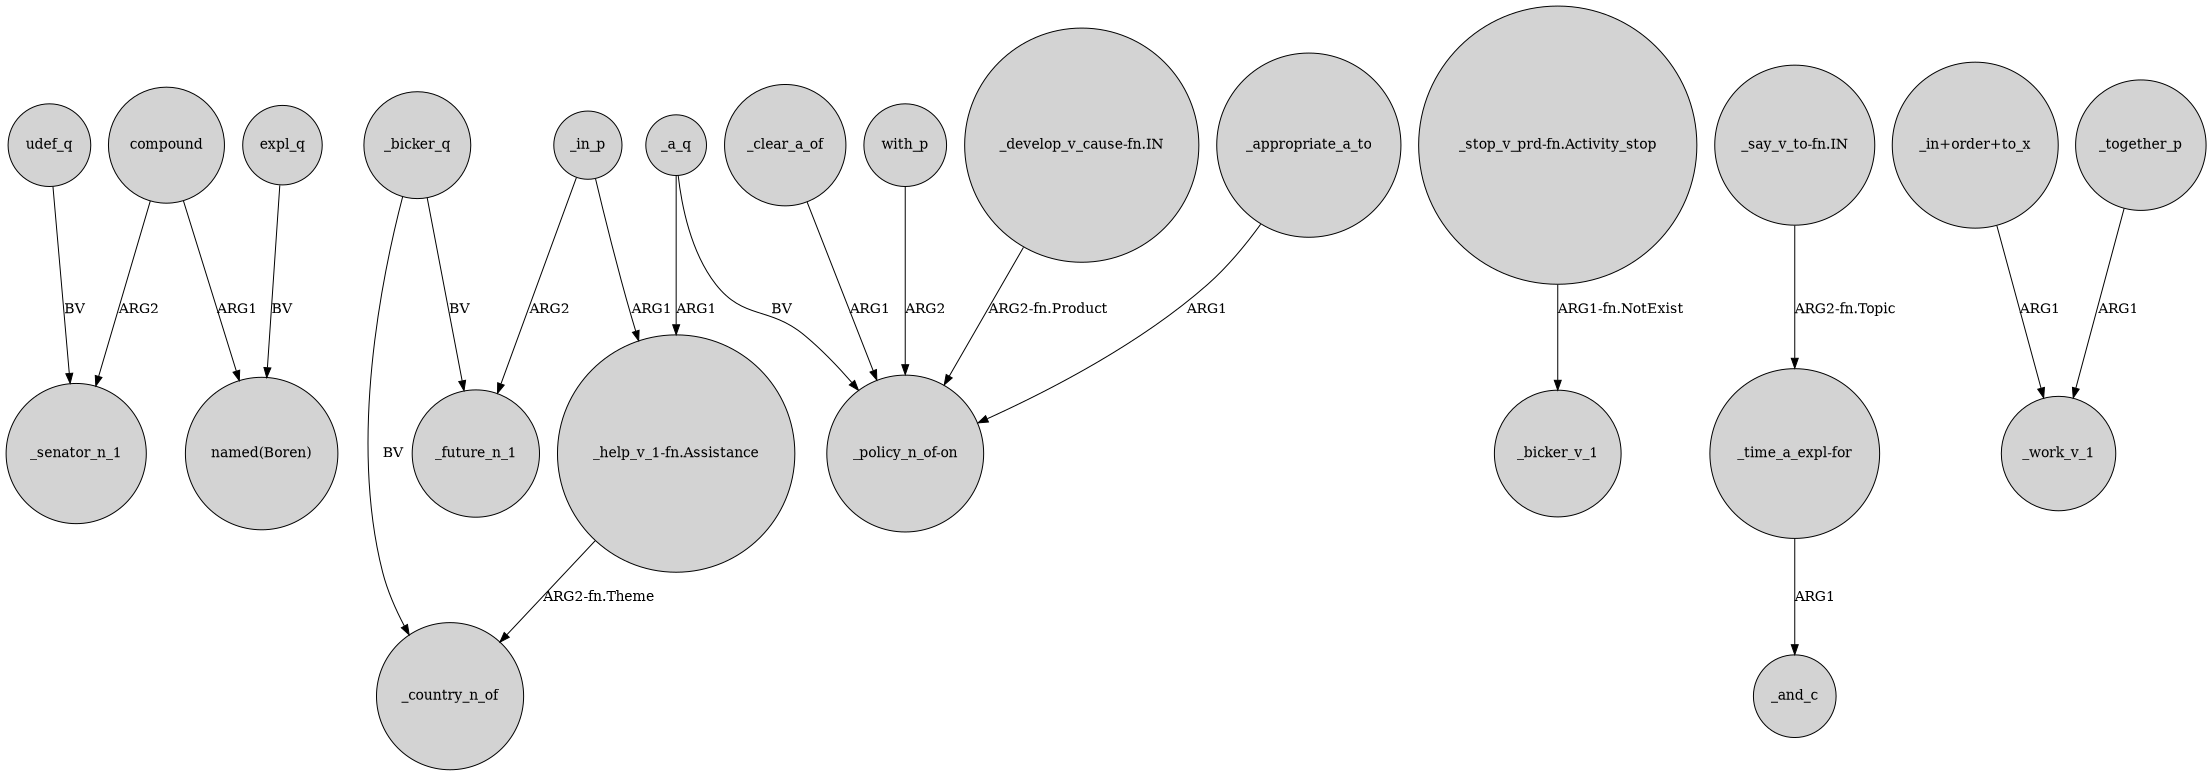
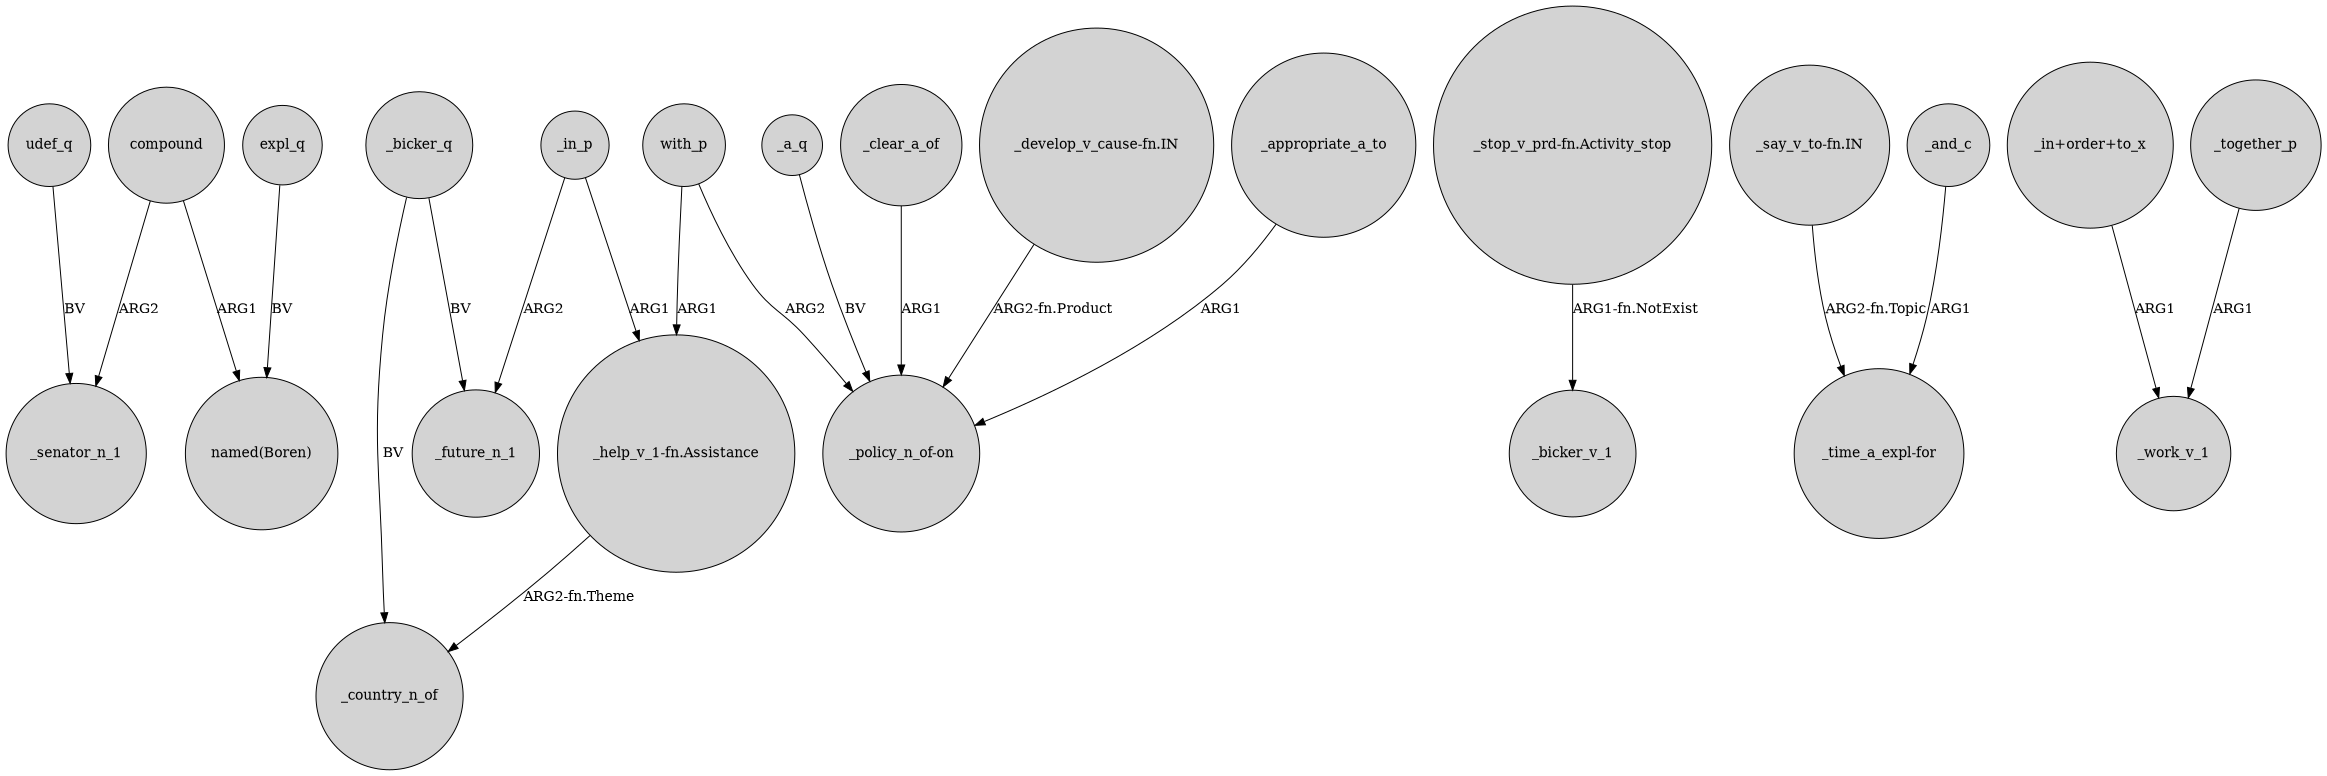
(676, 250) -> (679, 256)
(1795, 592) -> (1935, 276)
